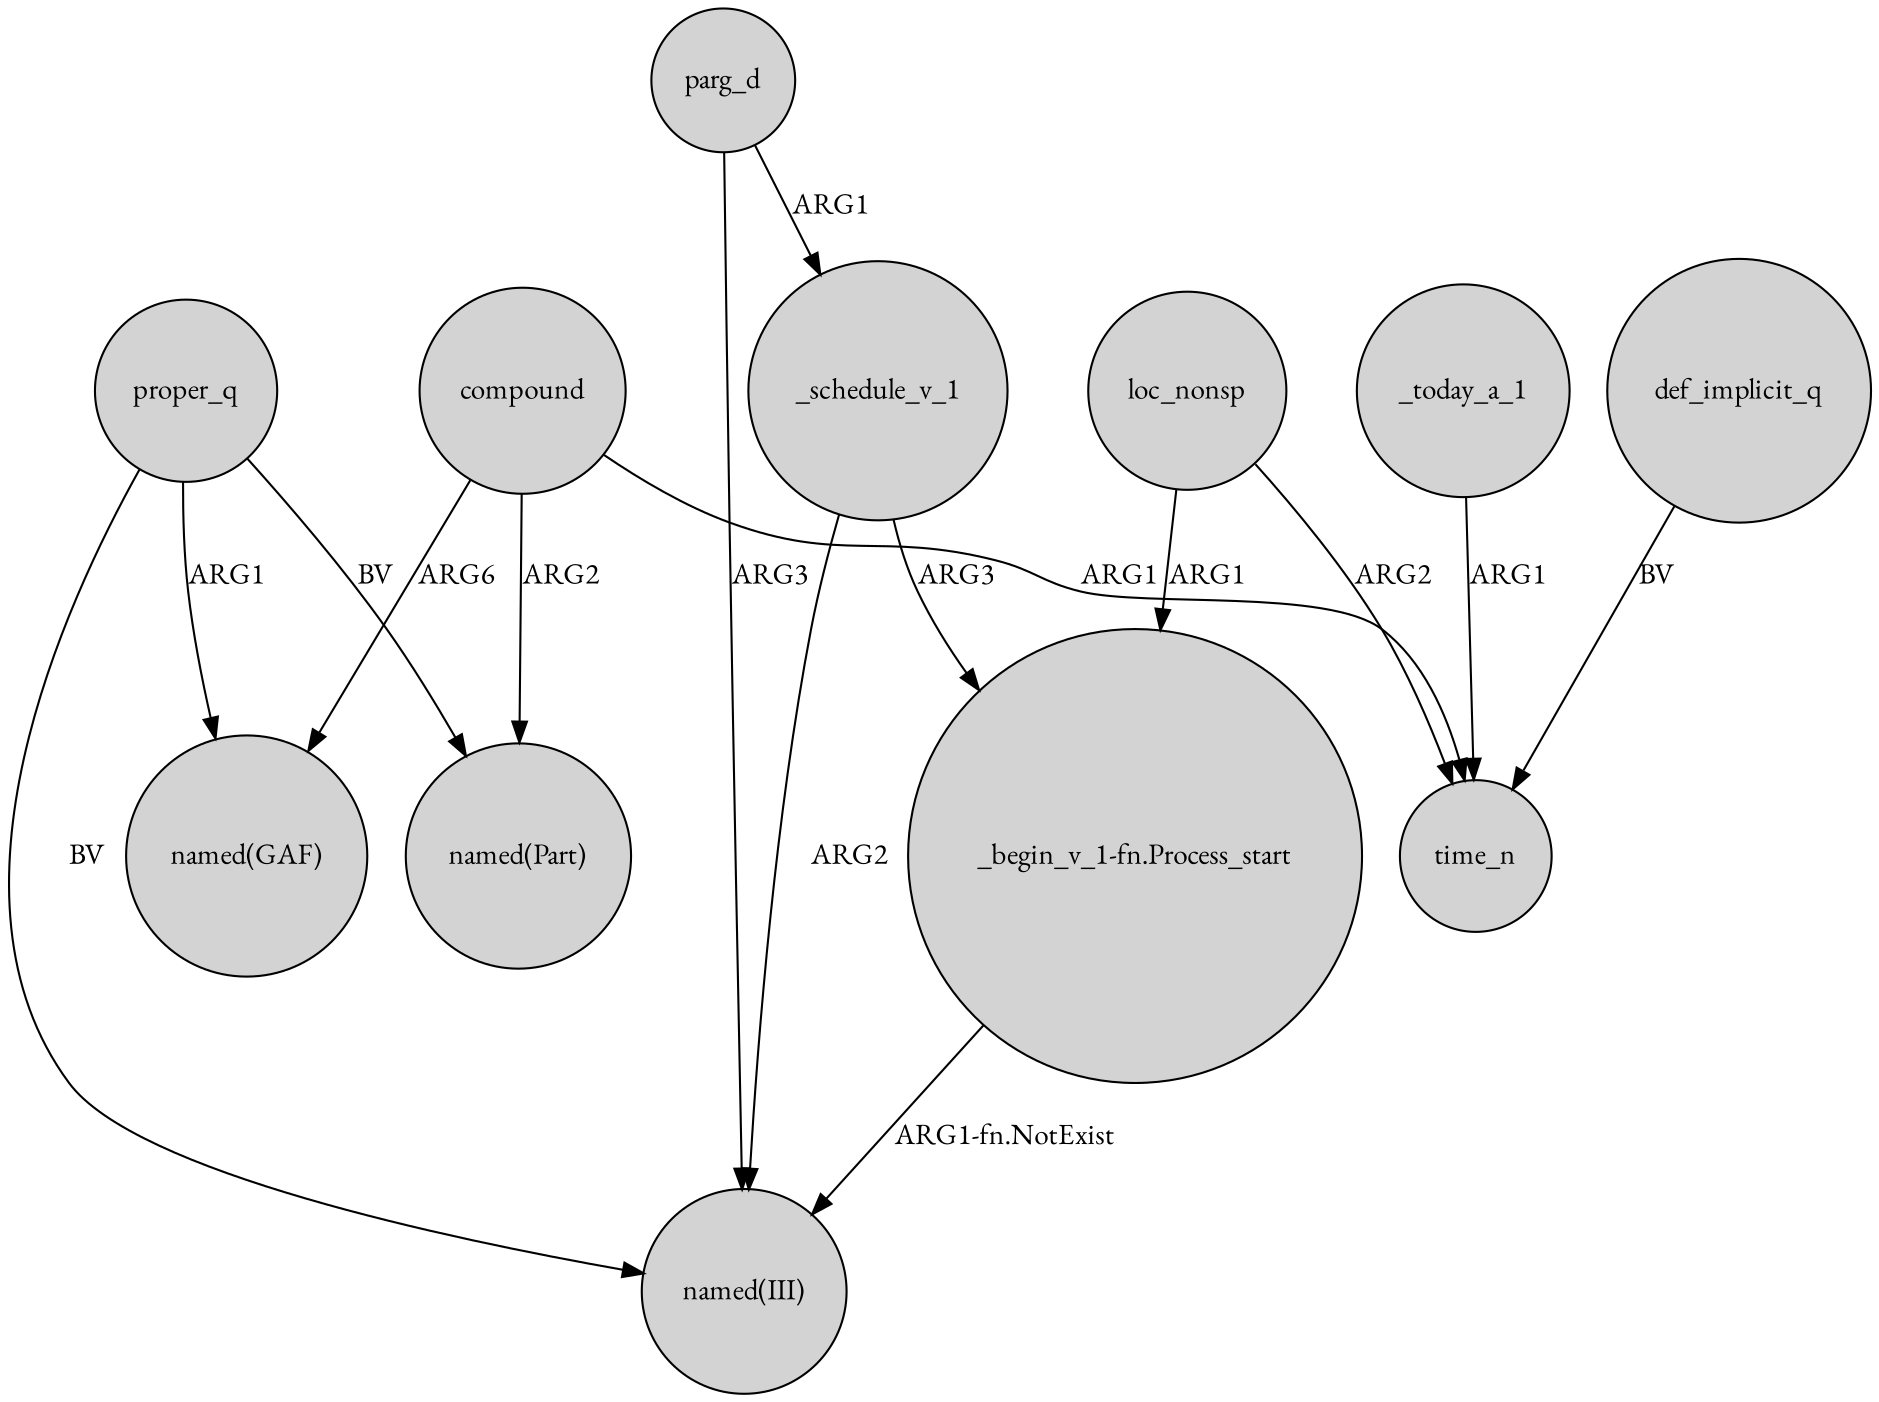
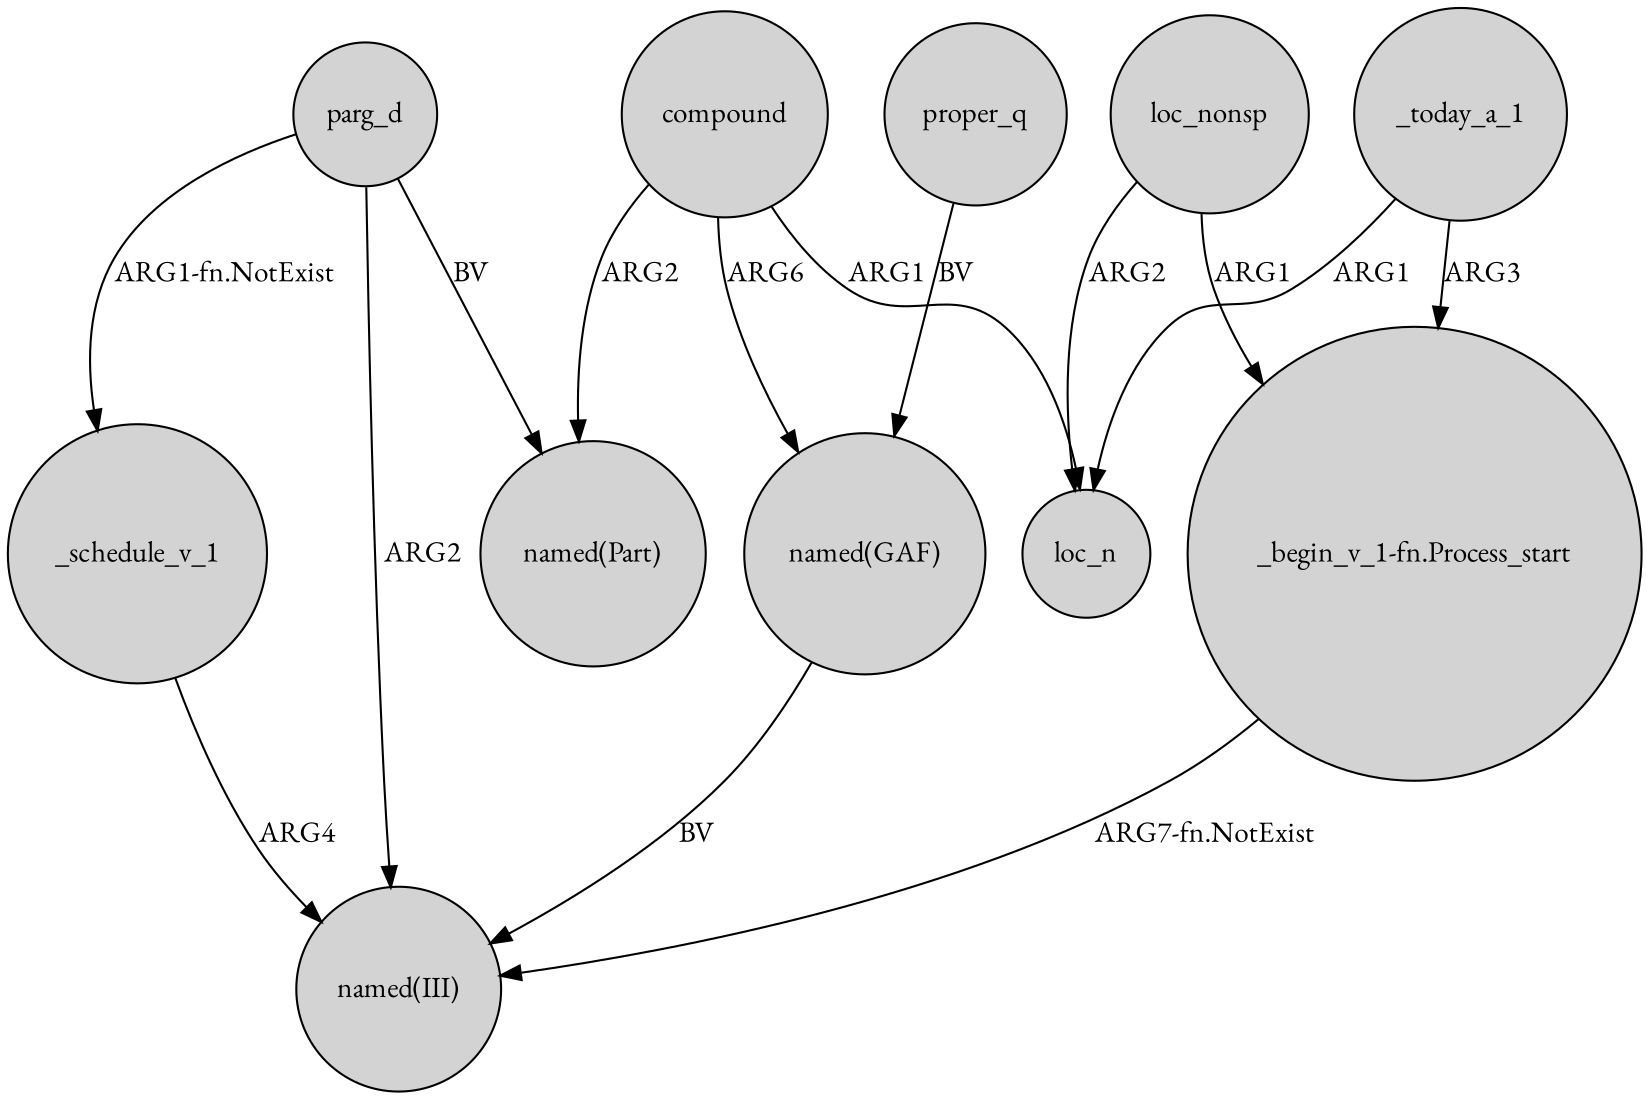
(831, 206) -> (225, 274)
(1739, 391) -> none
(227, 576) -> (957, 274)
(770, 576) -> (423, 554)
(359, 592) -> (465, 306)
(922, 600) -> (1445, 263)
(850, 856) -> (297, 834)
(1476, 856) -> (1086, 554)
(55, 1057) -> (681, 820)
(1005, 1136) -> (1206, 834)
